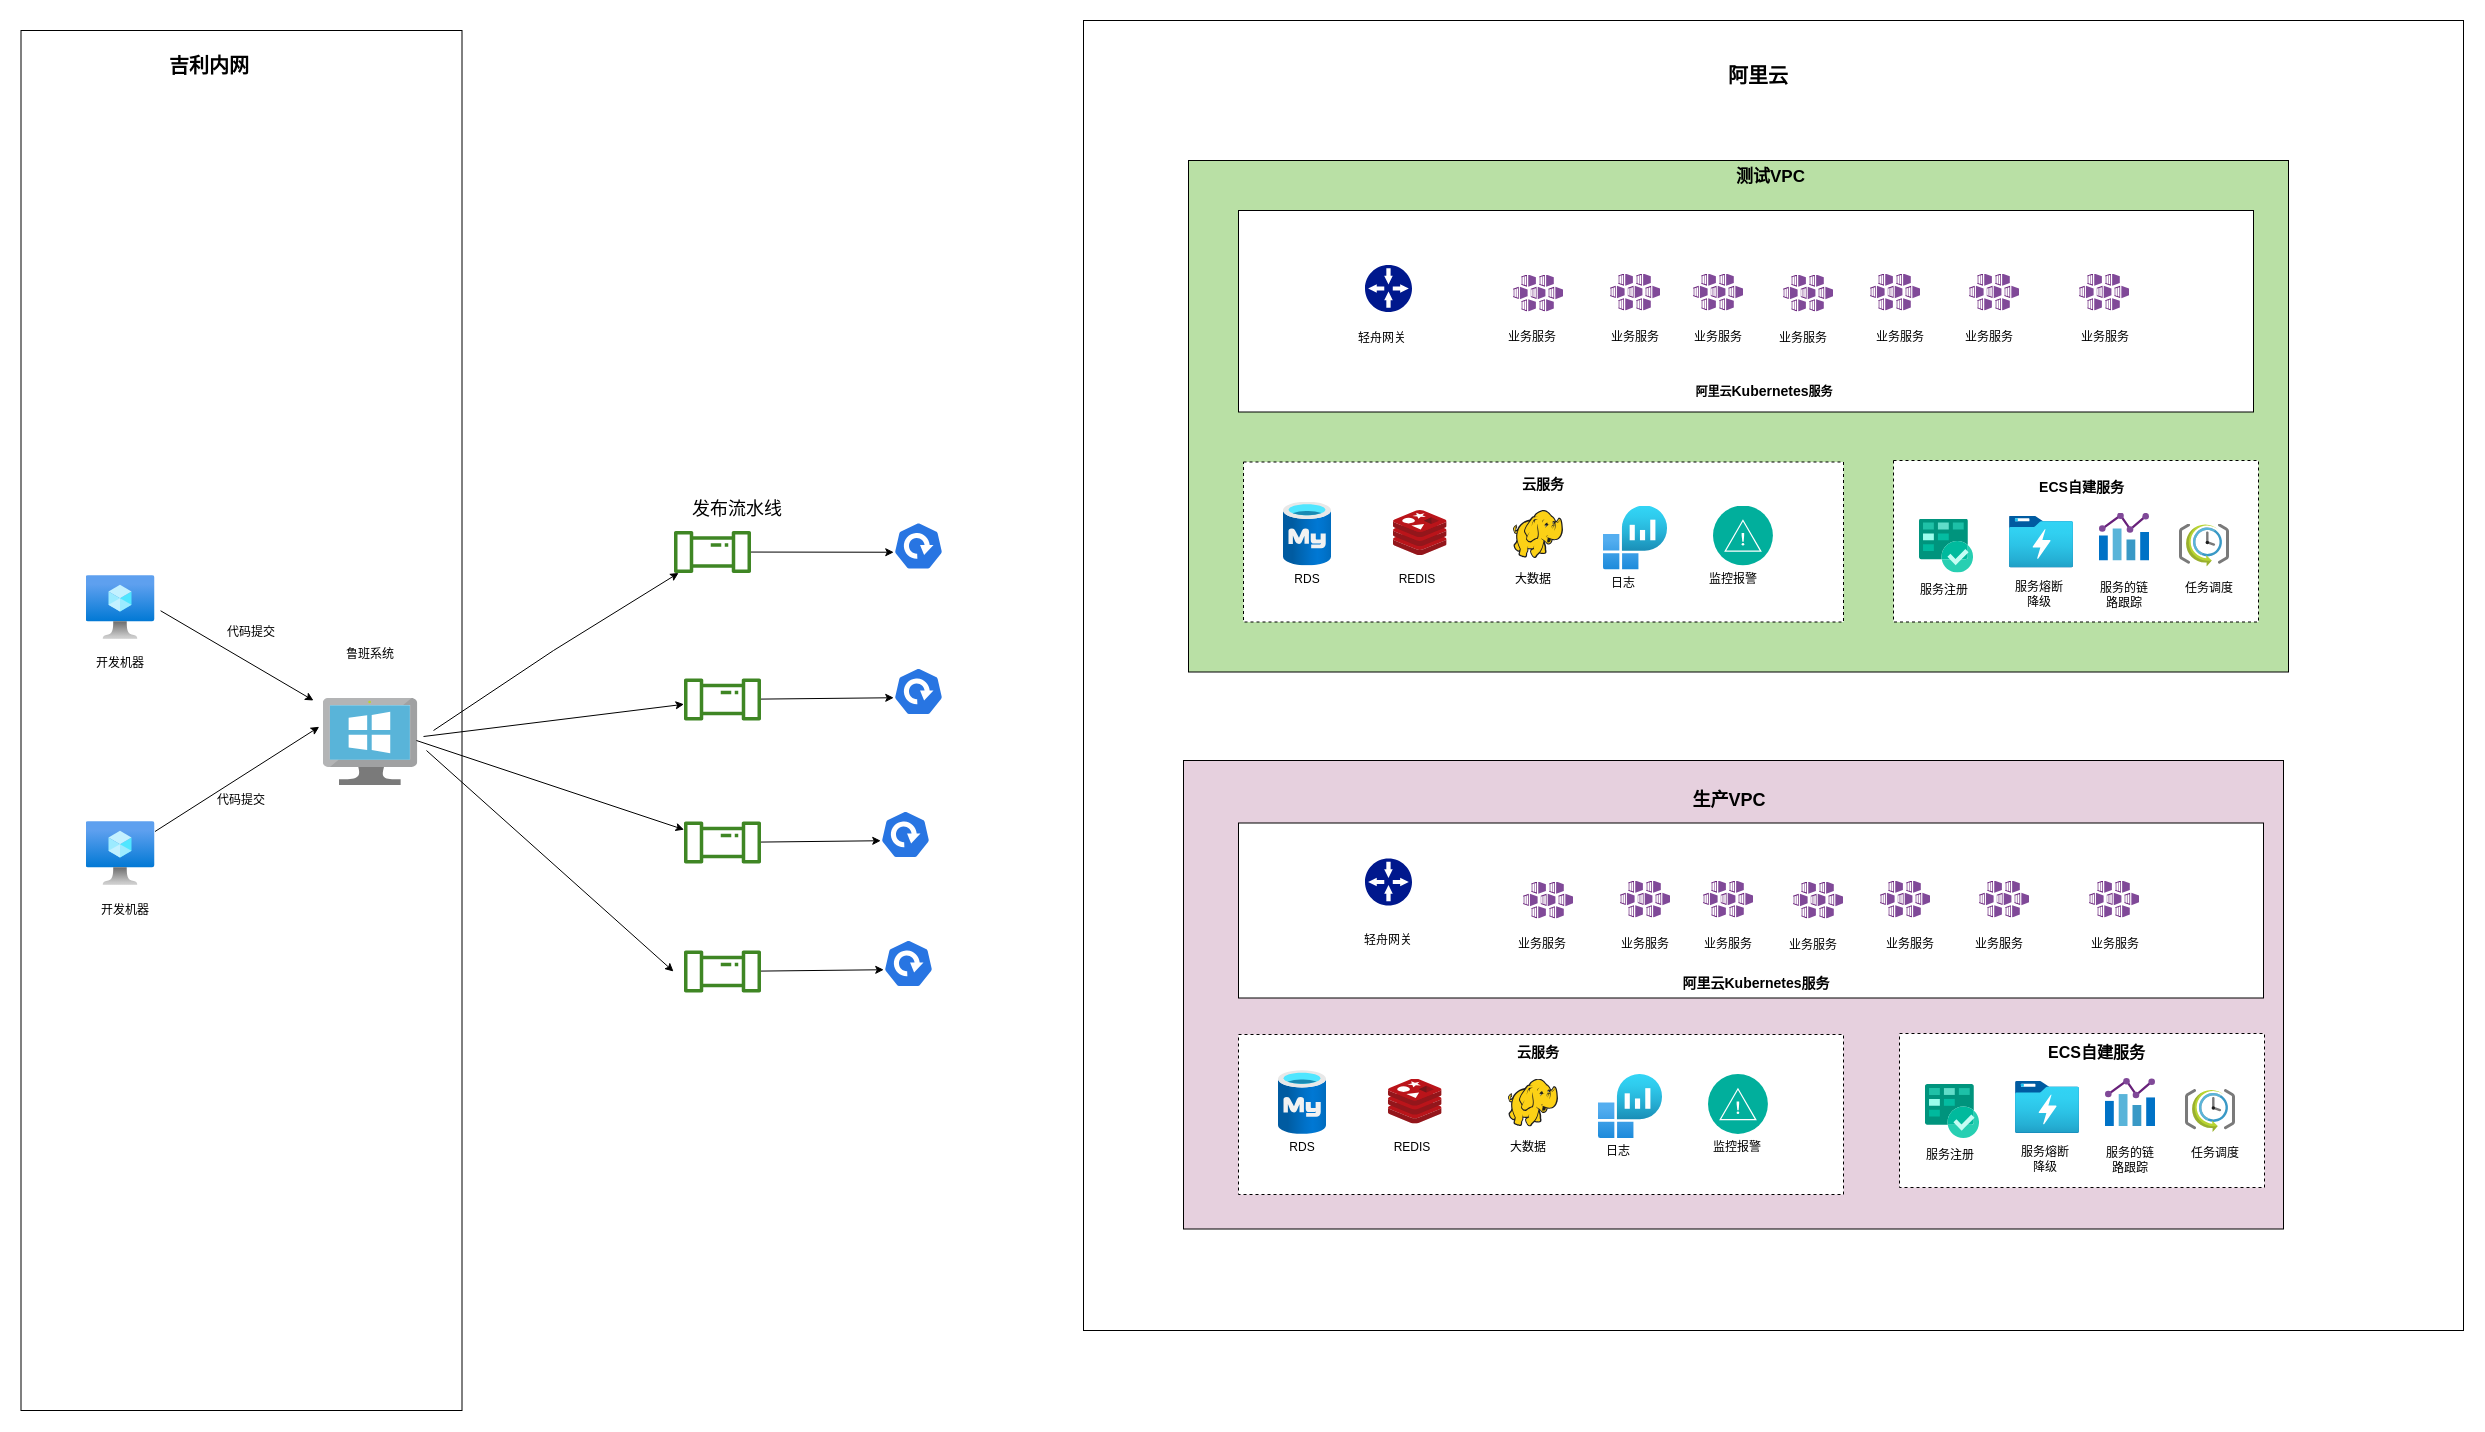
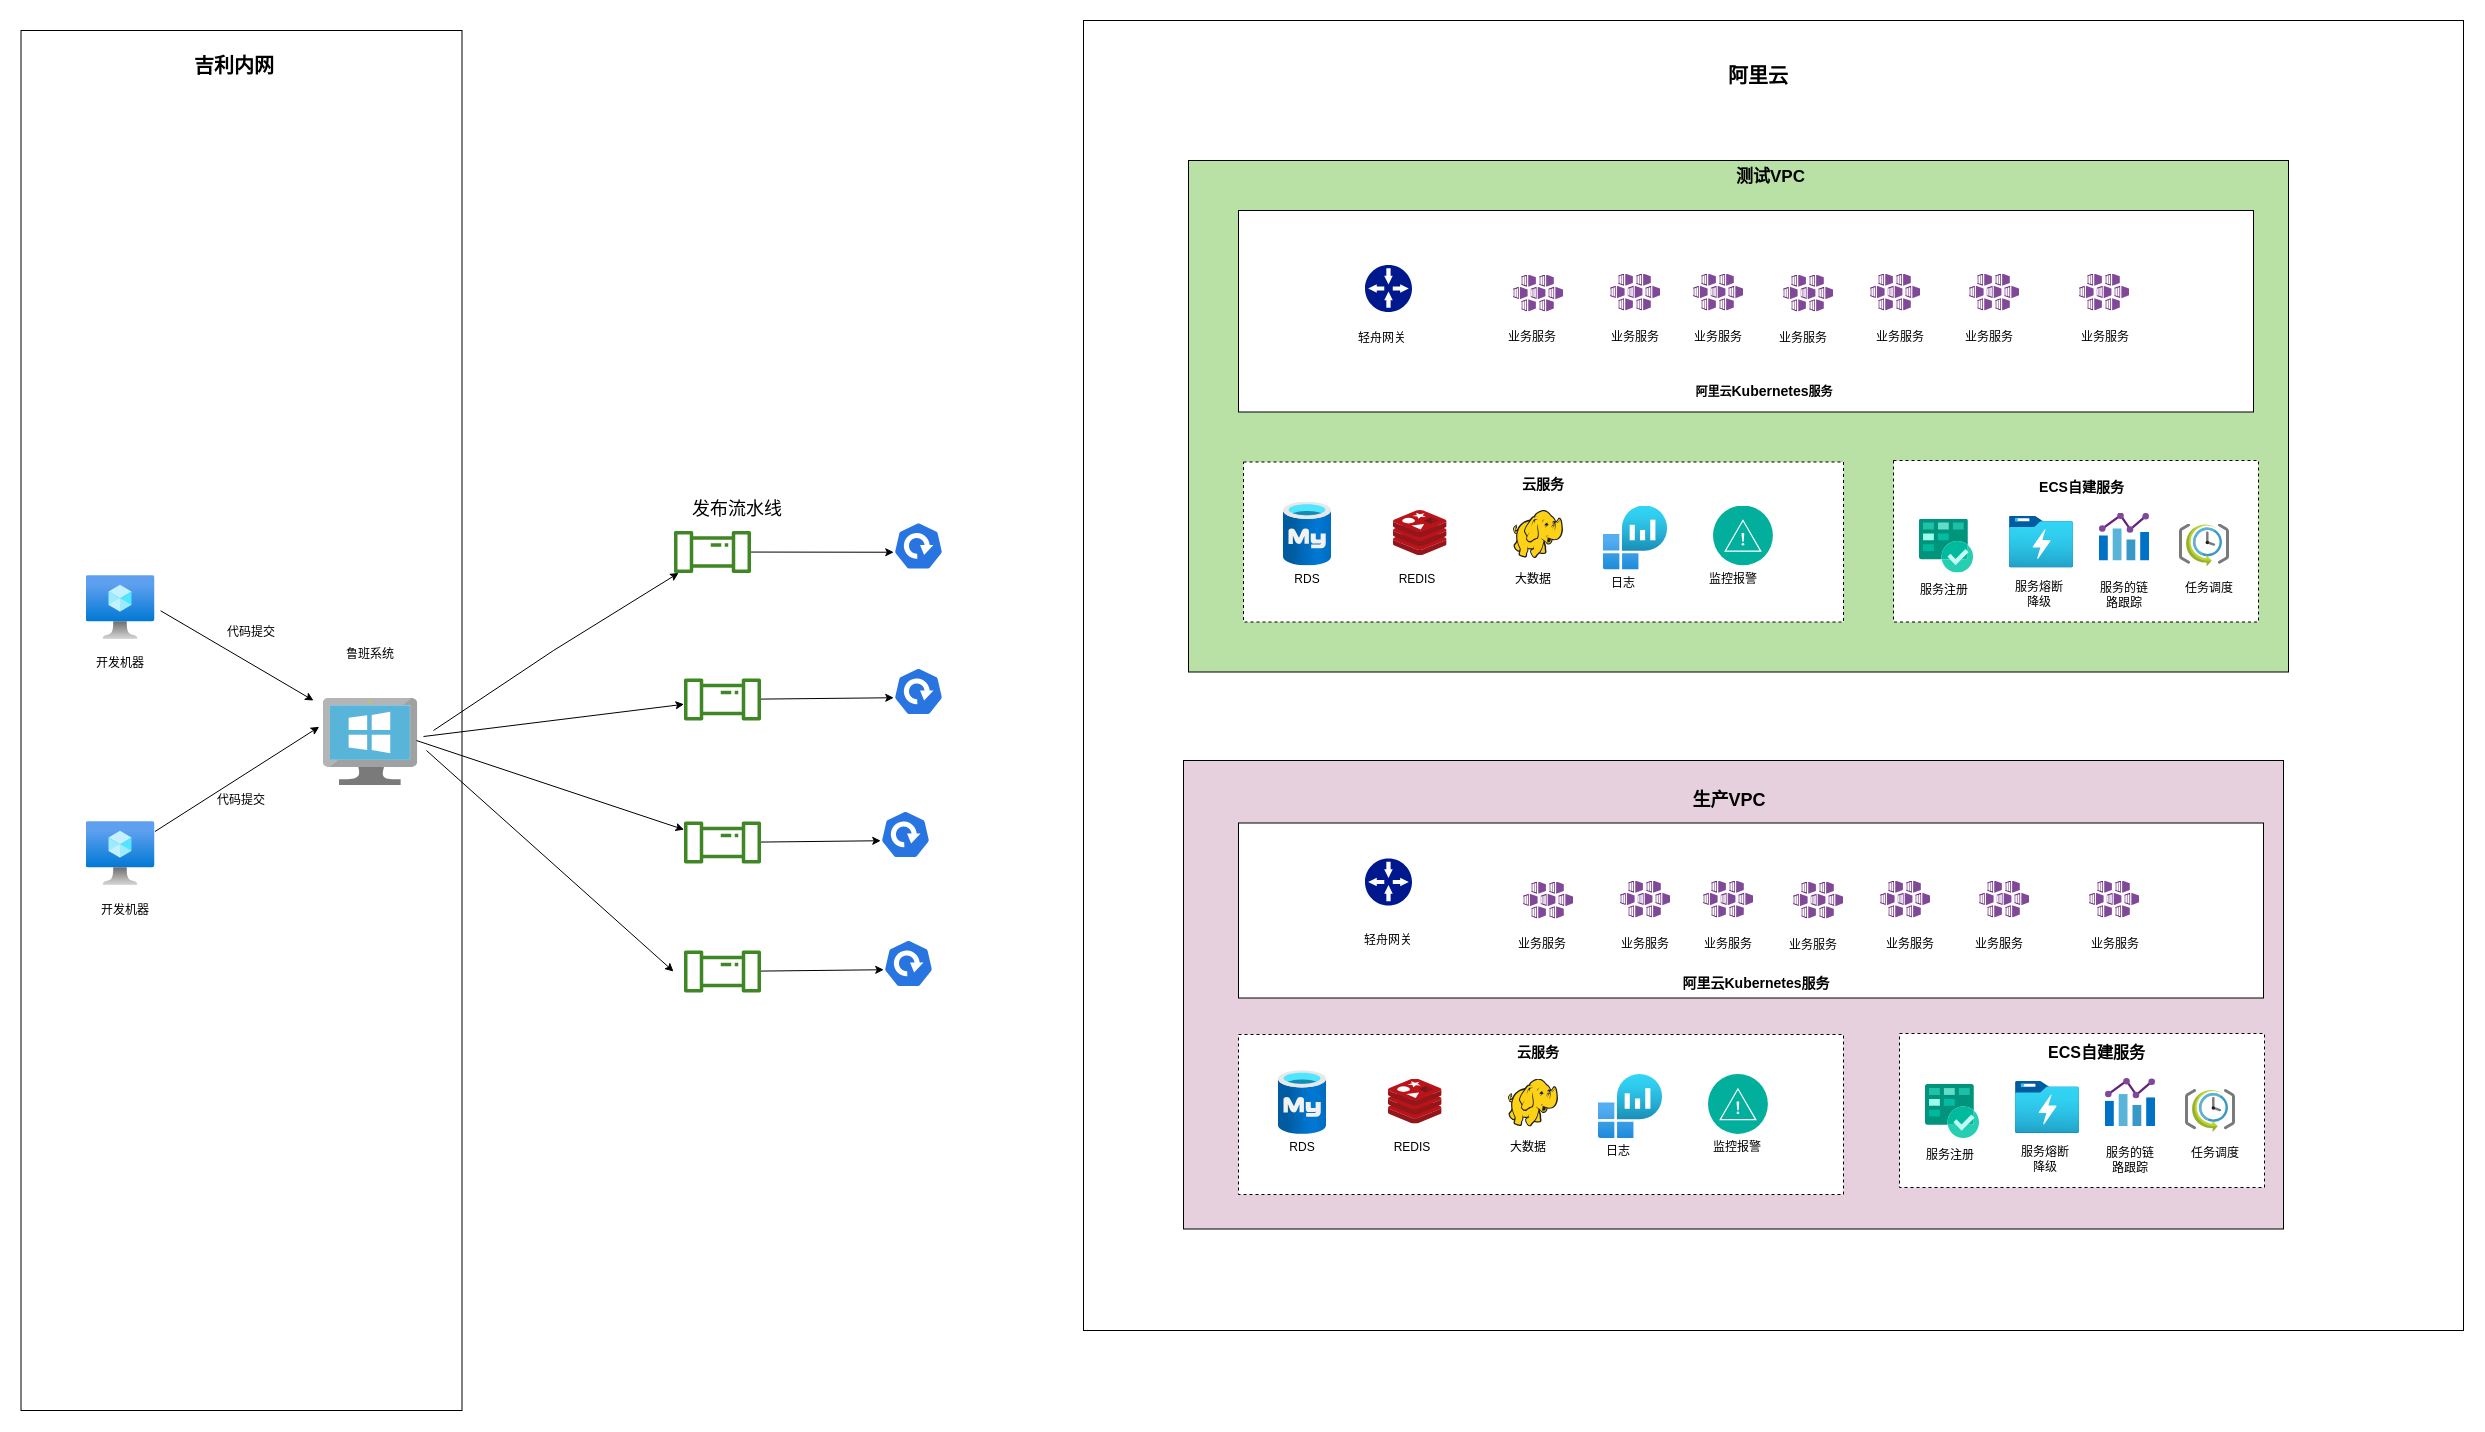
(210, 66) -> (235, 66)
